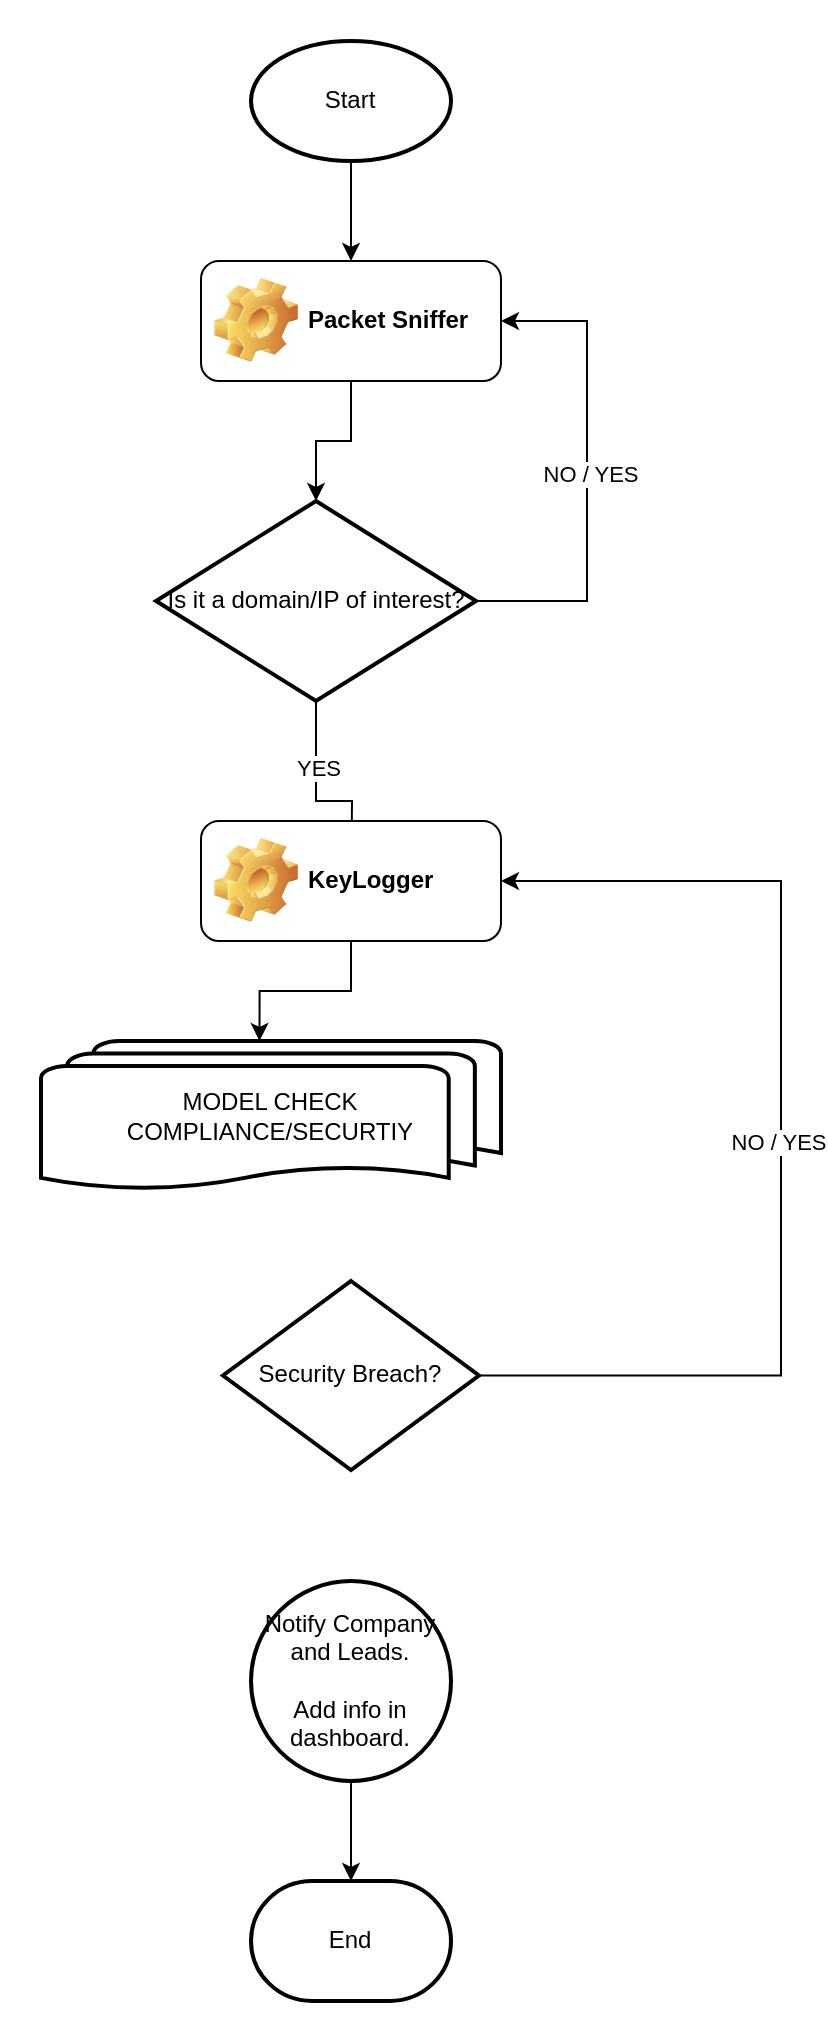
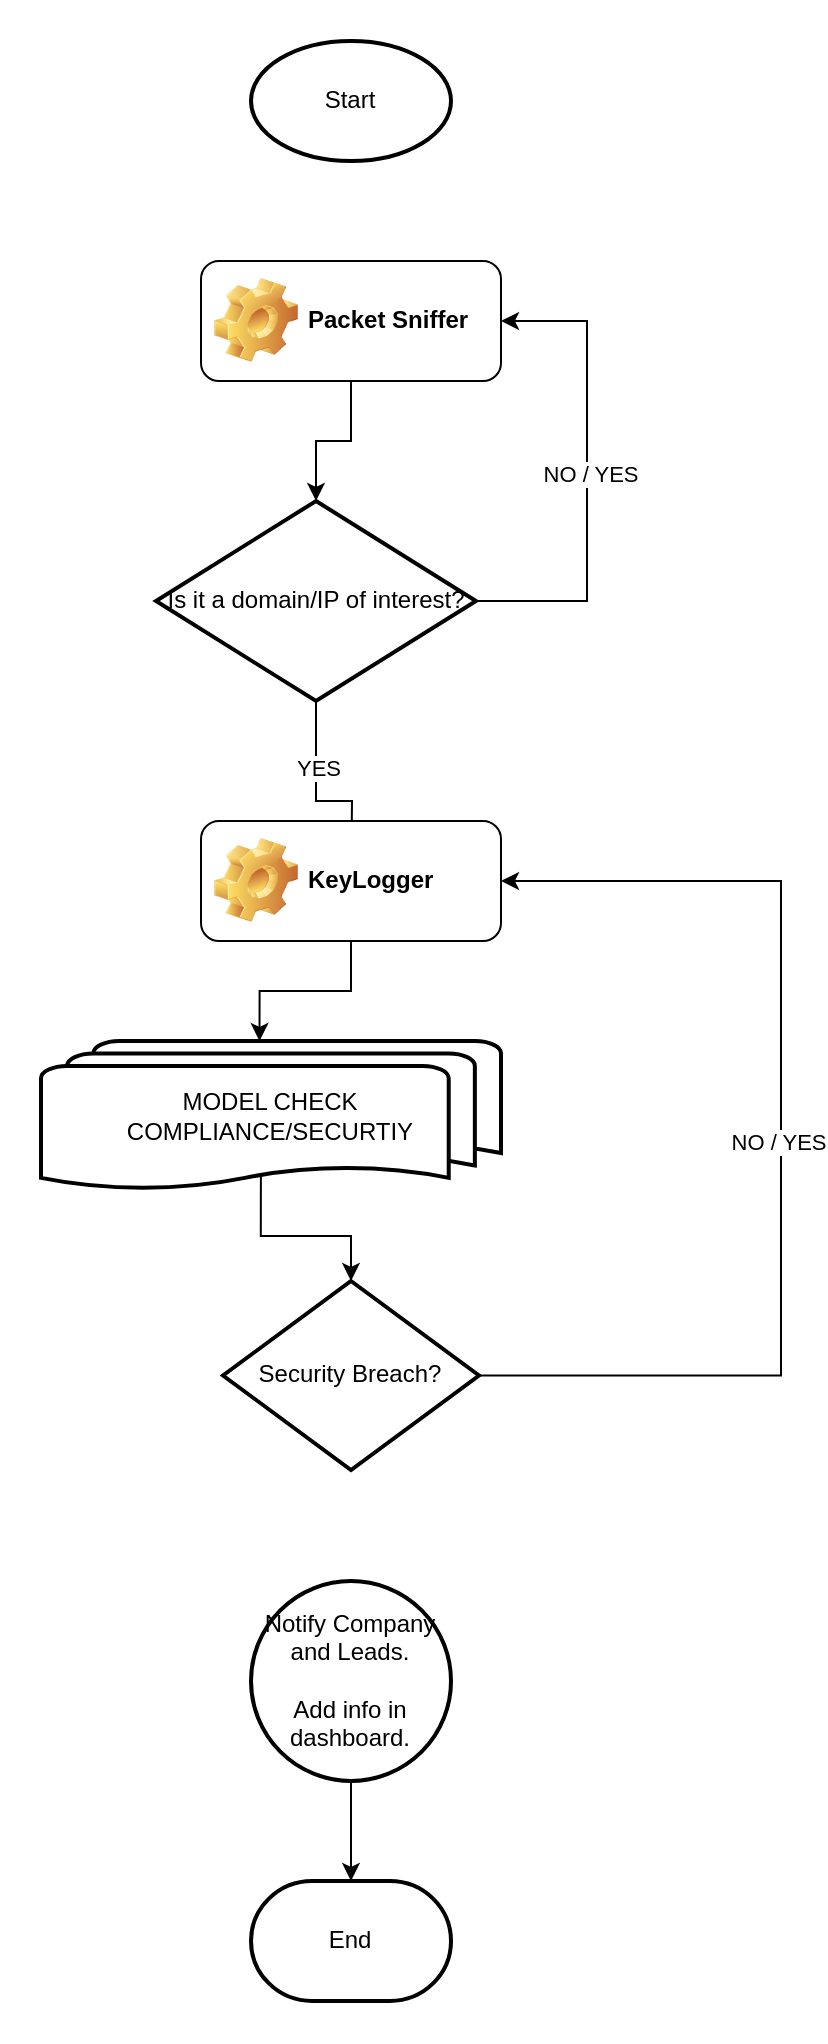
(351, 204) -> none
none -> (292, 1236)
